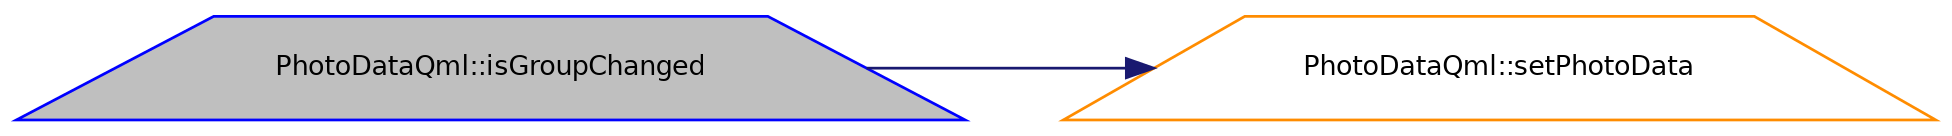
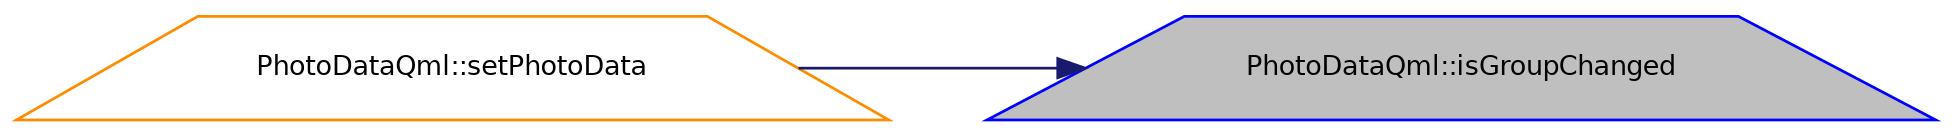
(996, 68) -> (928, 68)
